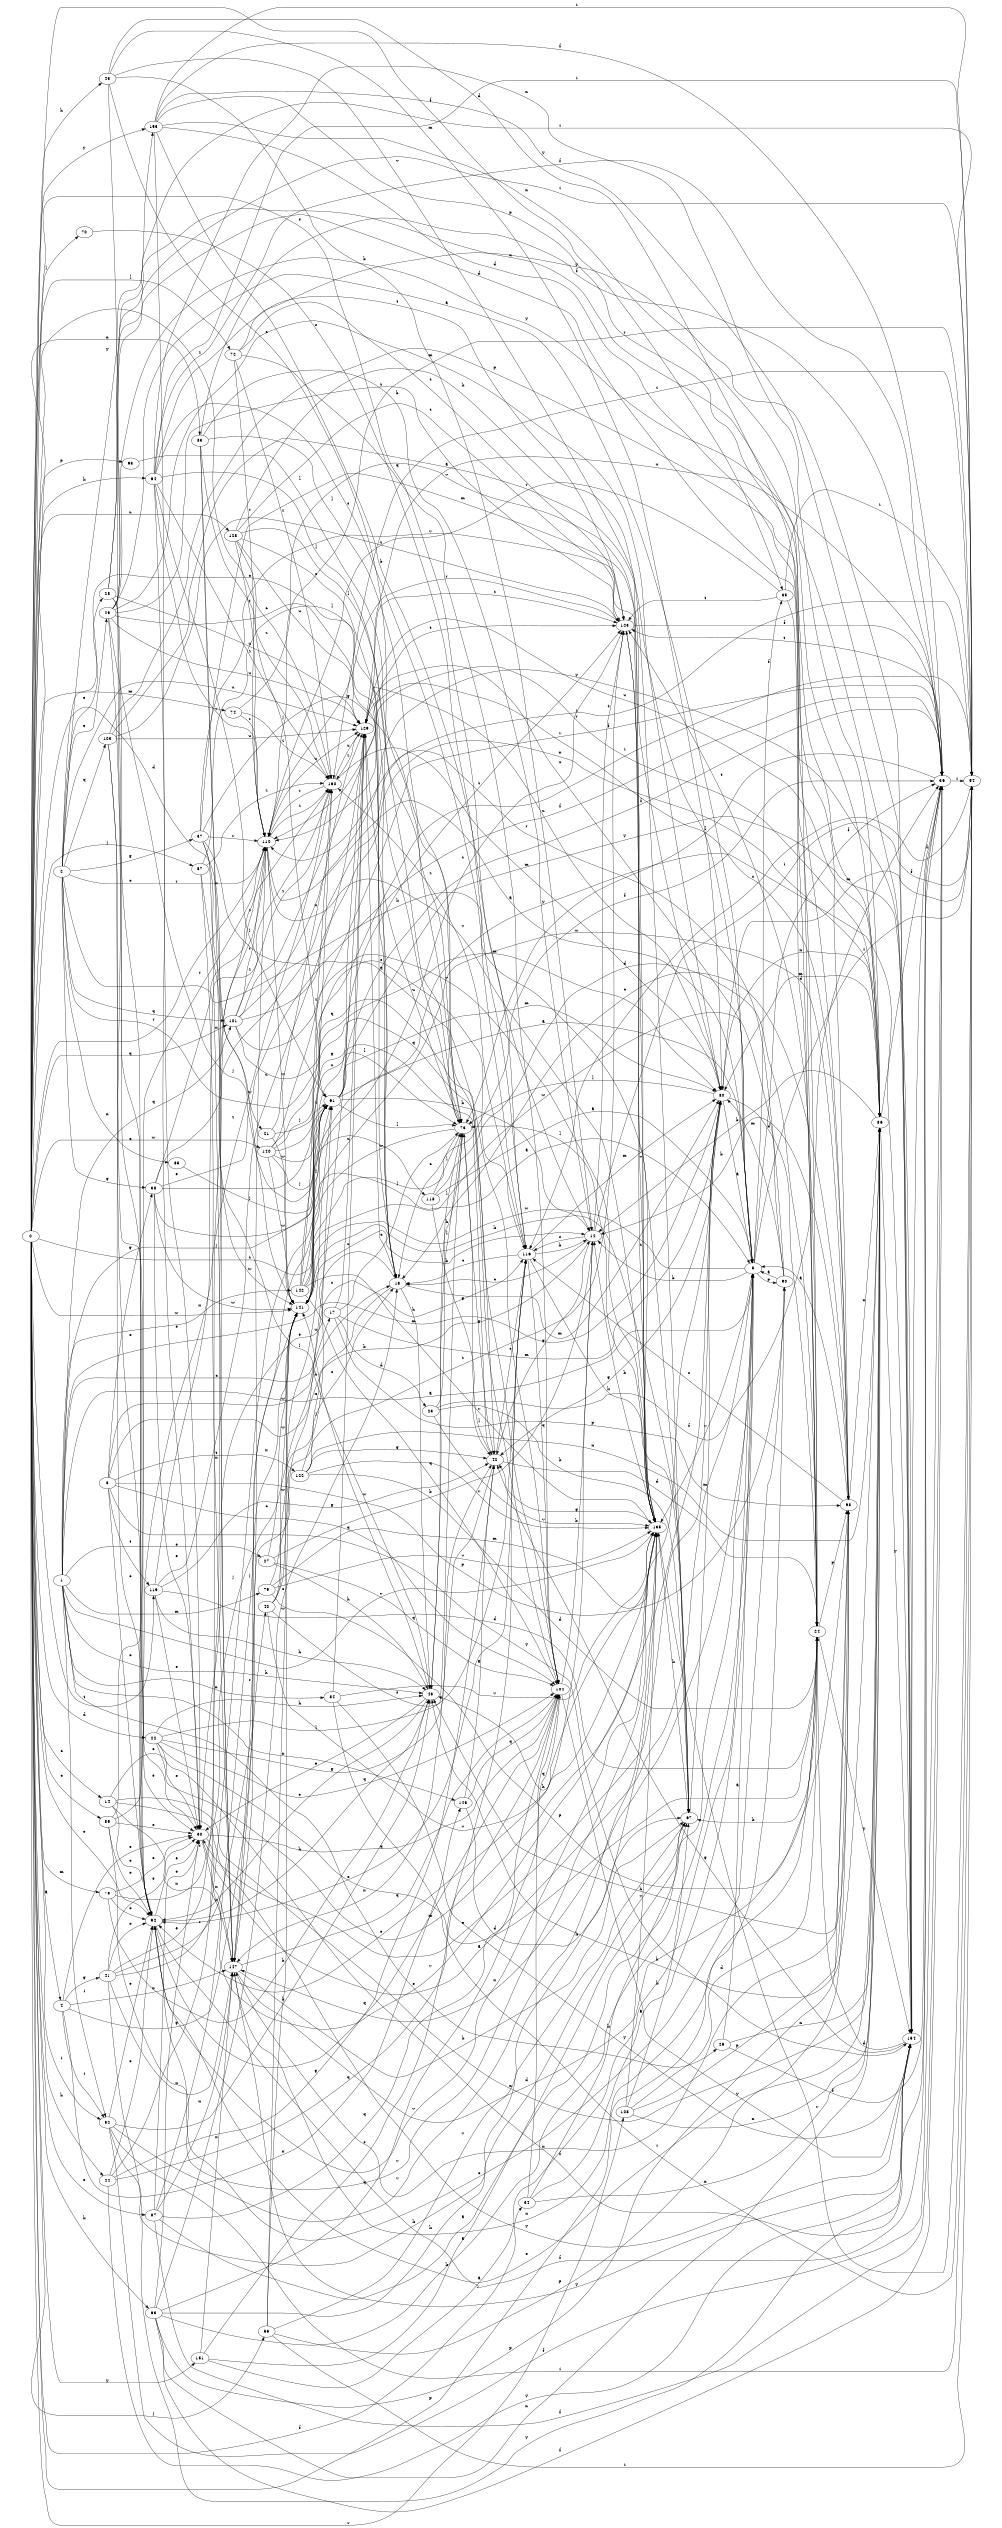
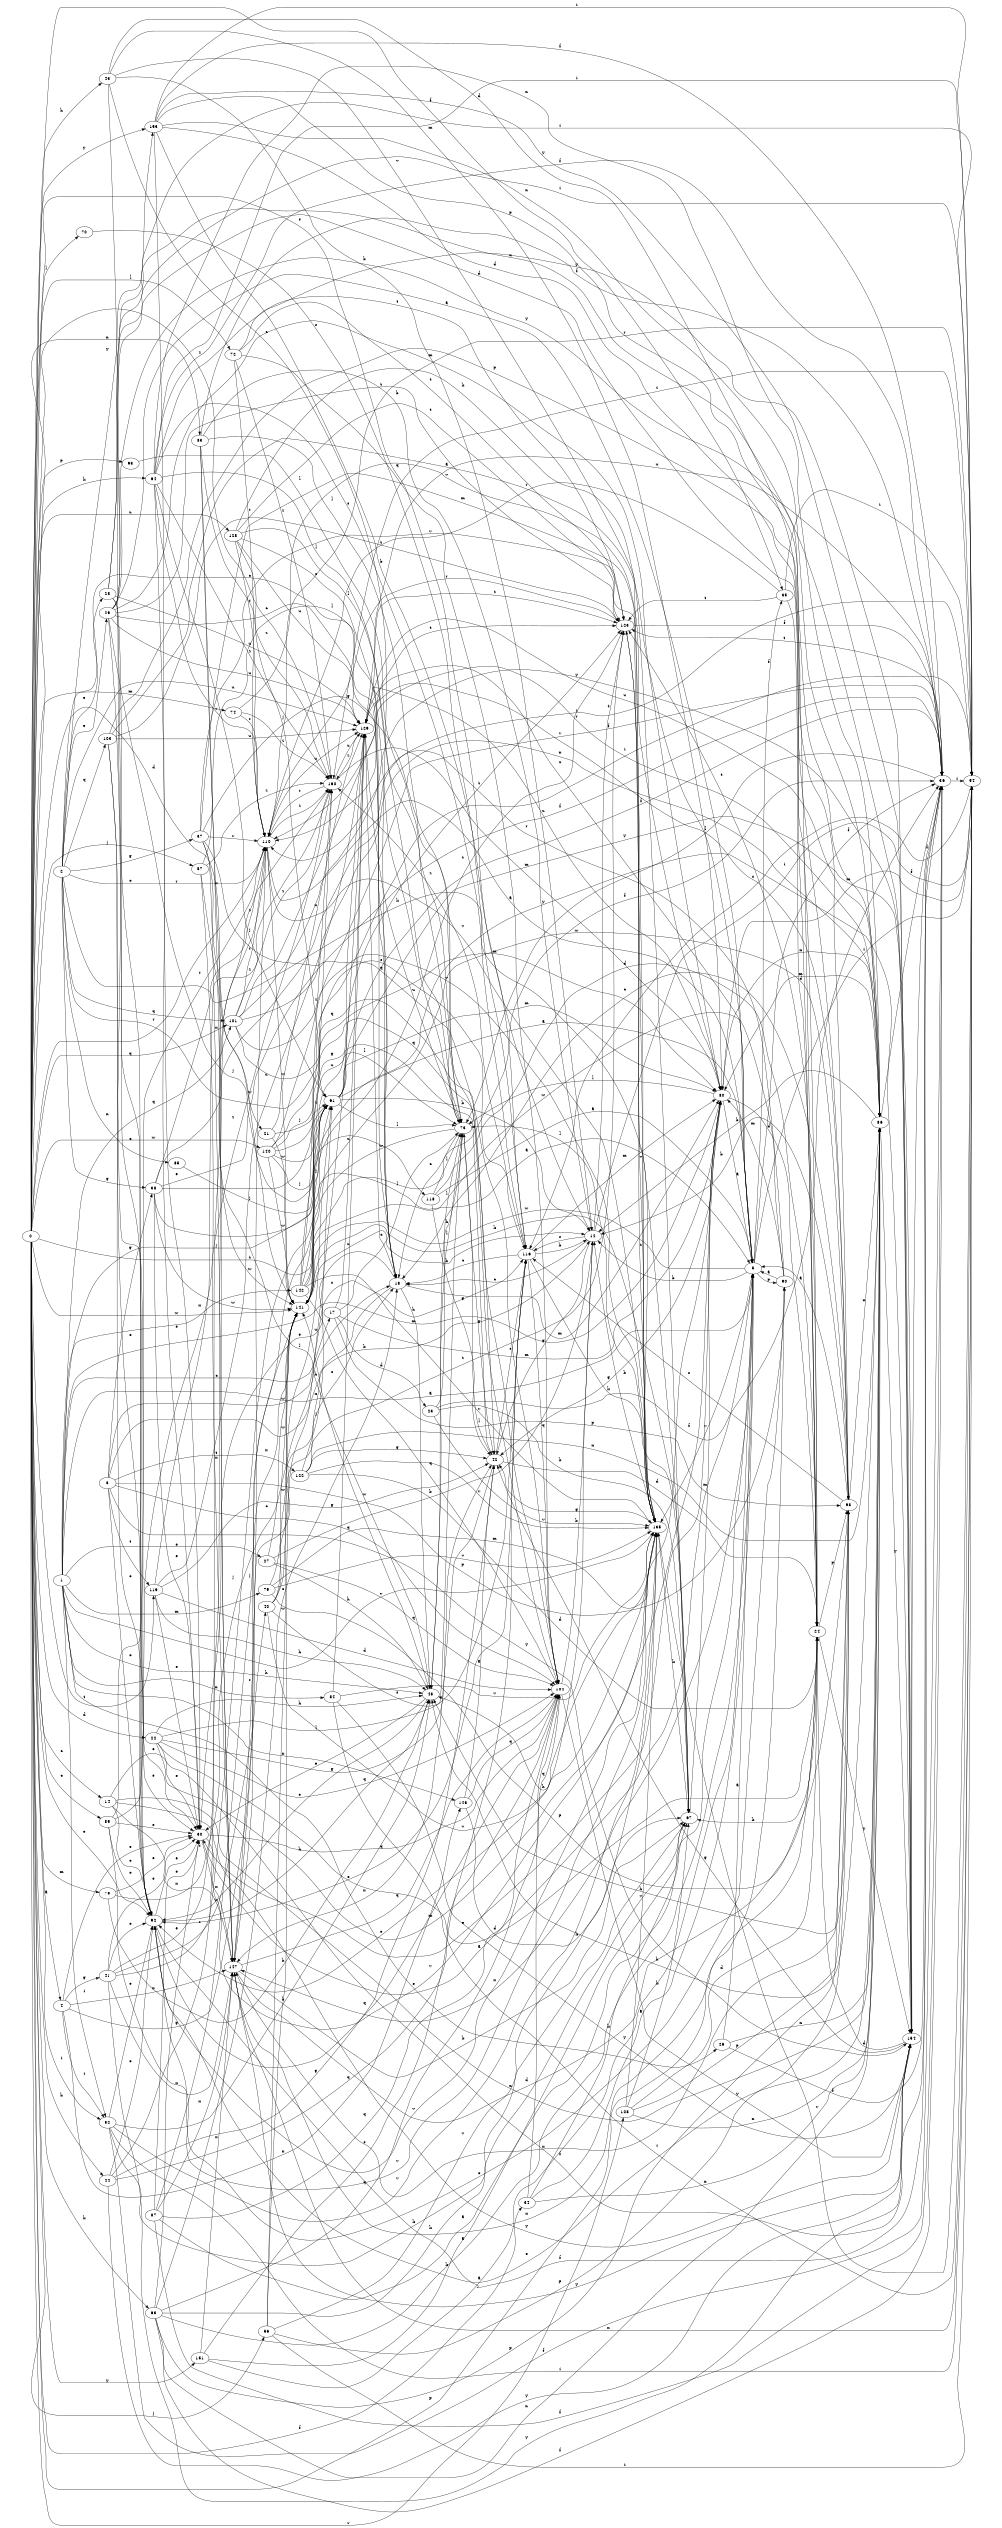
(569, 1666) -> (353, 1652)
(34, 1753) -> none
(126, 1913) -> none
none -> (941, 2330)
